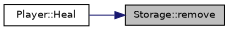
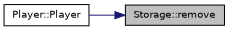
(47, 15) -> (47, 15)
